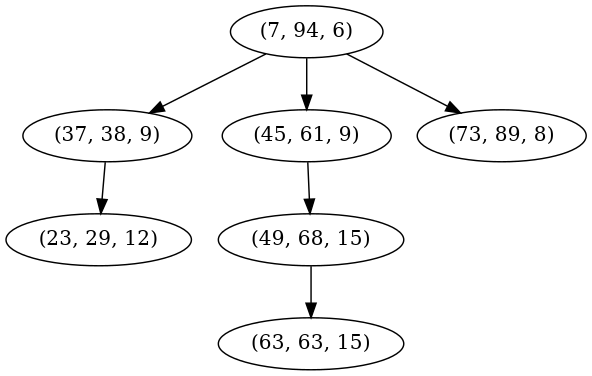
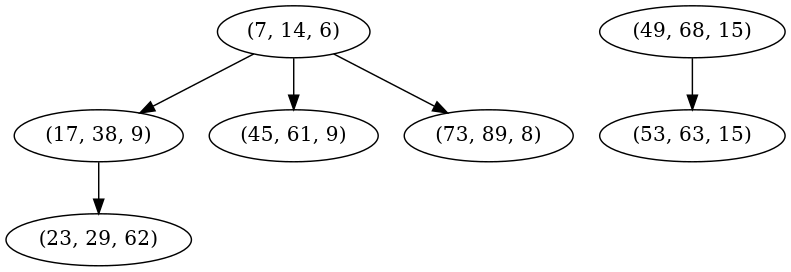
(307, 32) -> (294, 32)
(107, 136) -> (99, 136)
(309, 181) -> none
(99, 240) -> (99, 240)
(311, 344) -> (692, 136)
